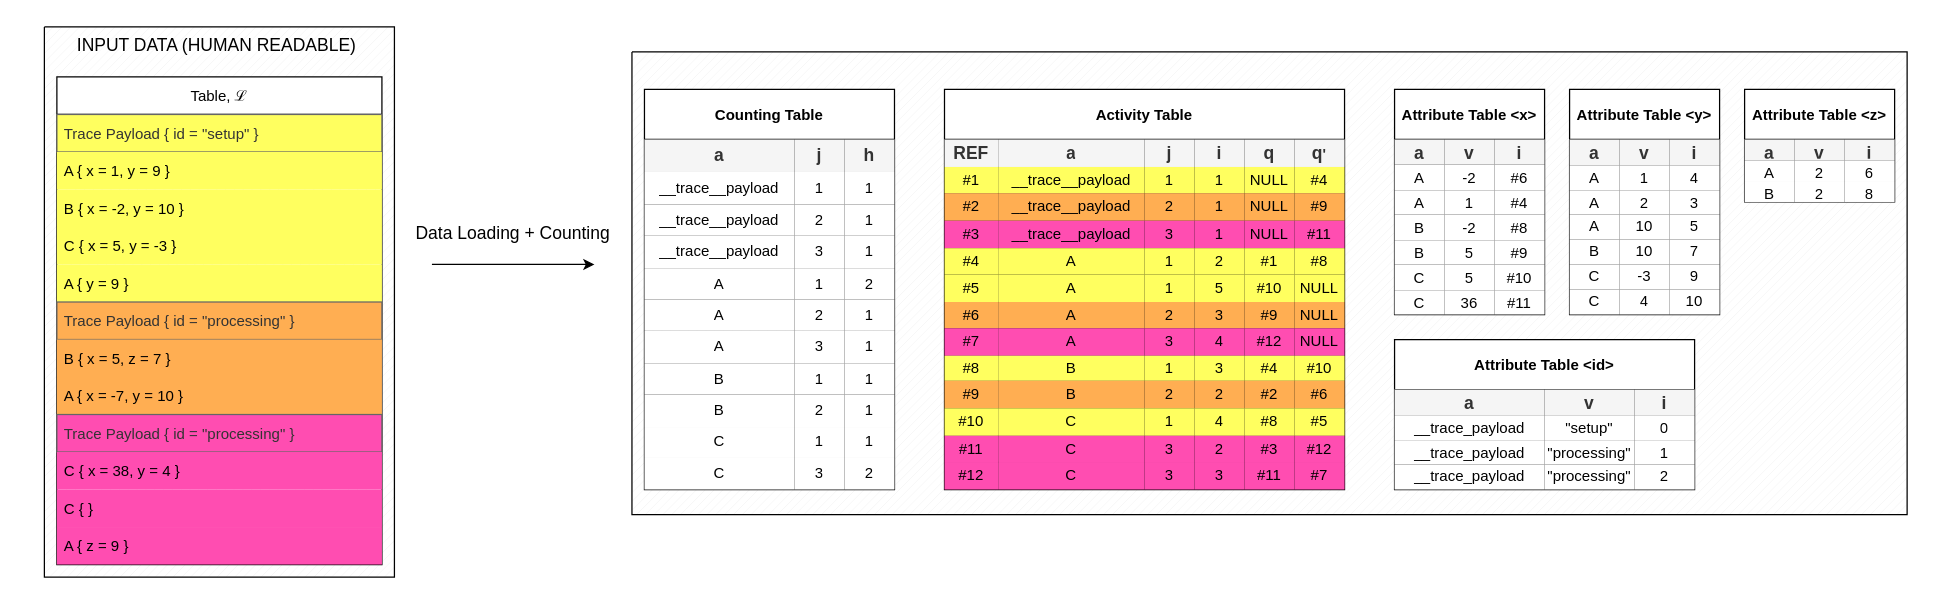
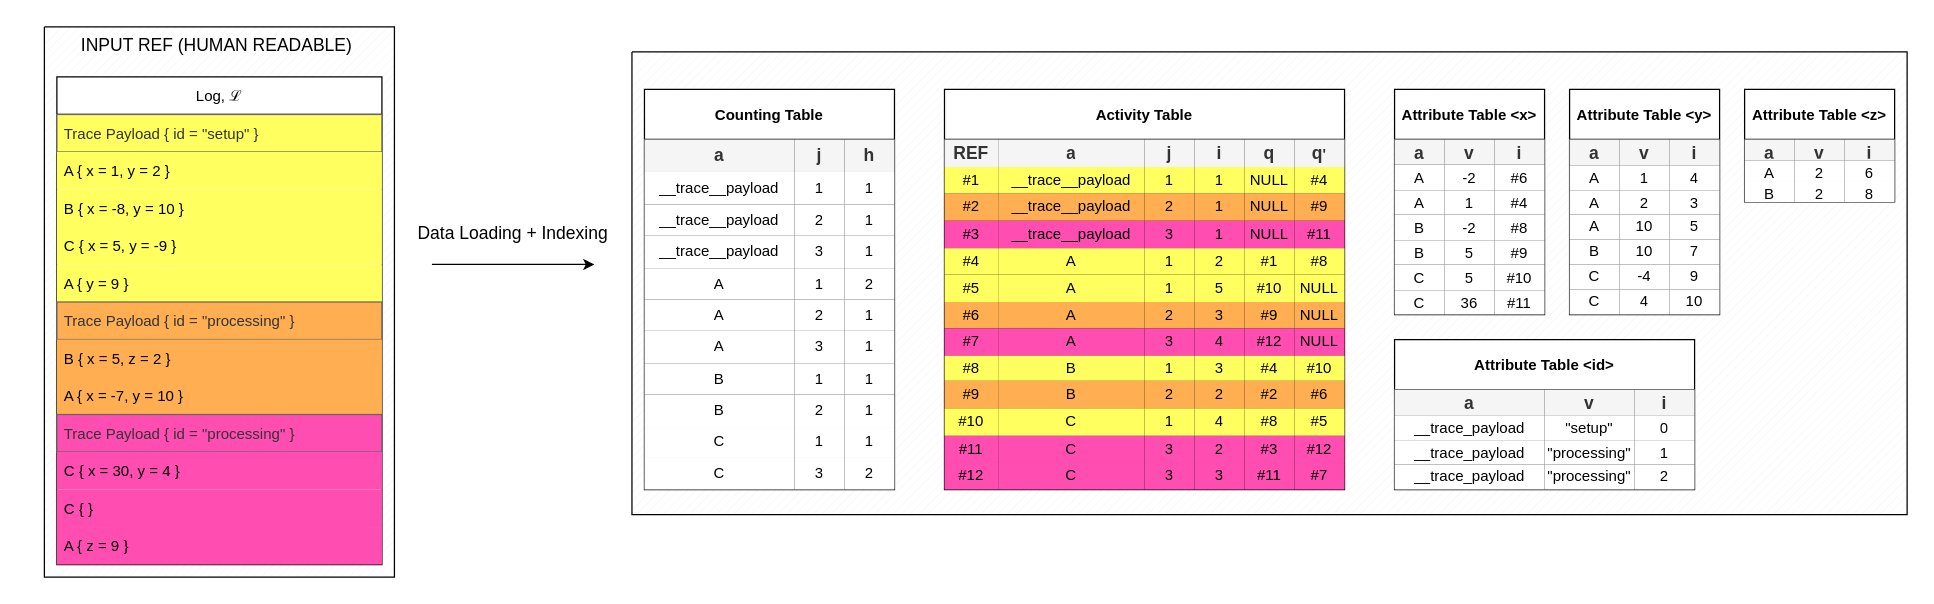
(219, 46) -> (219, 46)
(219, 96) -> (219, 96)
(122, 171) -> (122, 171)
(130, 209) -> (130, 209)
(513, 233) -> (513, 233)
(126, 246) -> (126, 246)
(1644, 277) -> (1644, 277)
(122, 359) -> (122, 359)
(126, 471) -> (126, 471)
